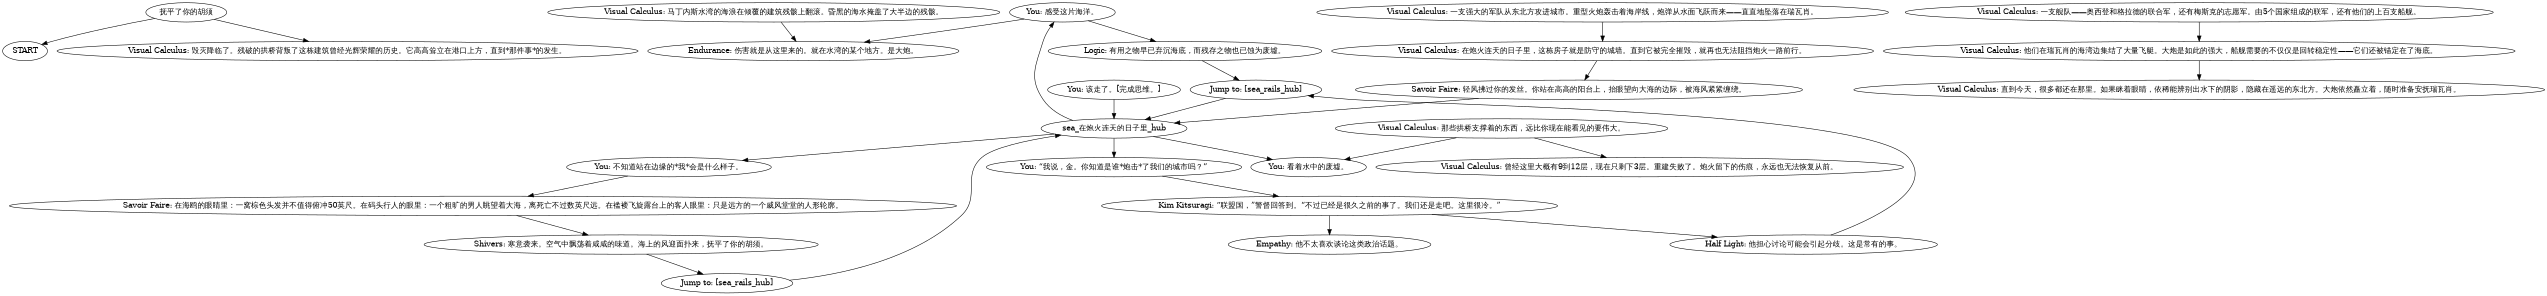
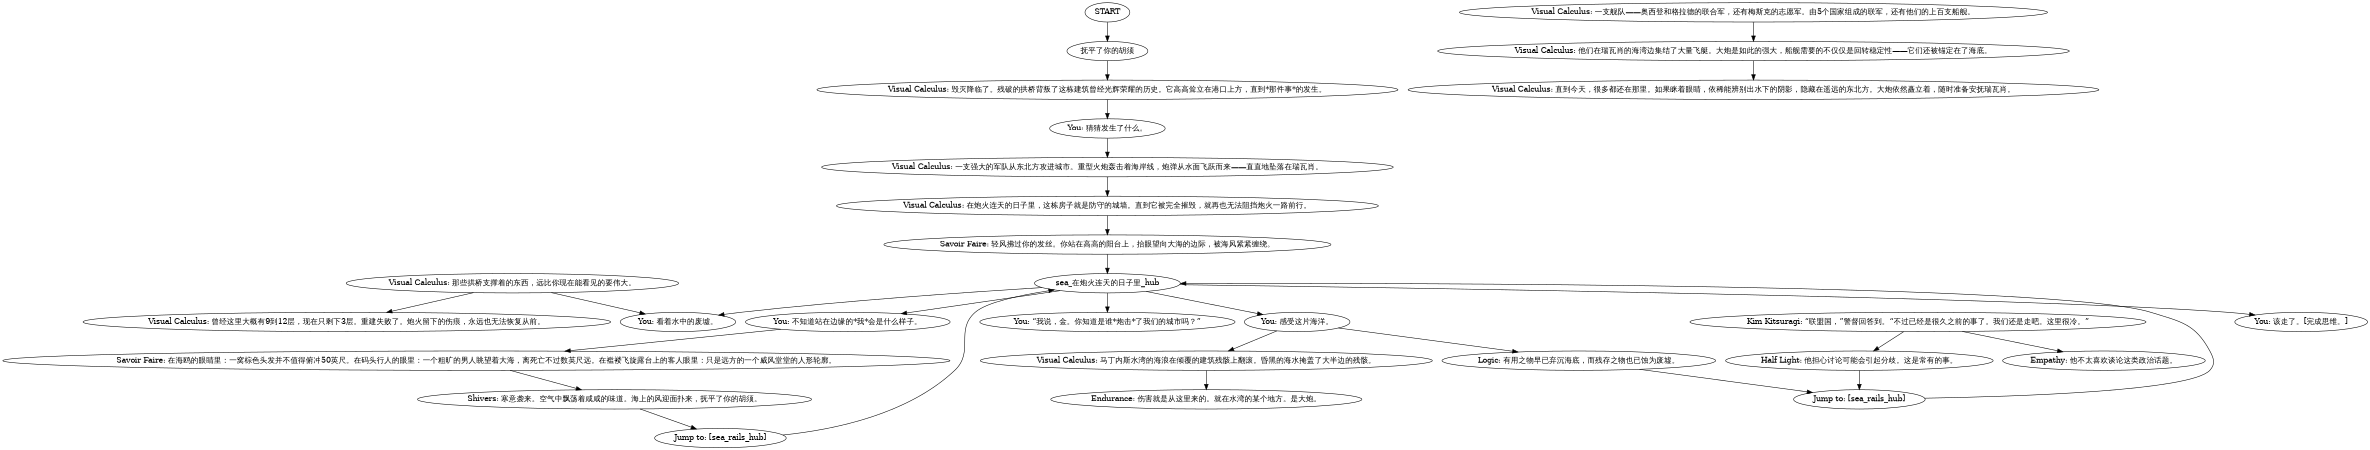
(101, 29) -> (1107, 29)
(947, 31) -> (1255, 340)
(1114, 106) -> (1715, 294)
none -> (1107, 128)
(1218, 186) -> none
